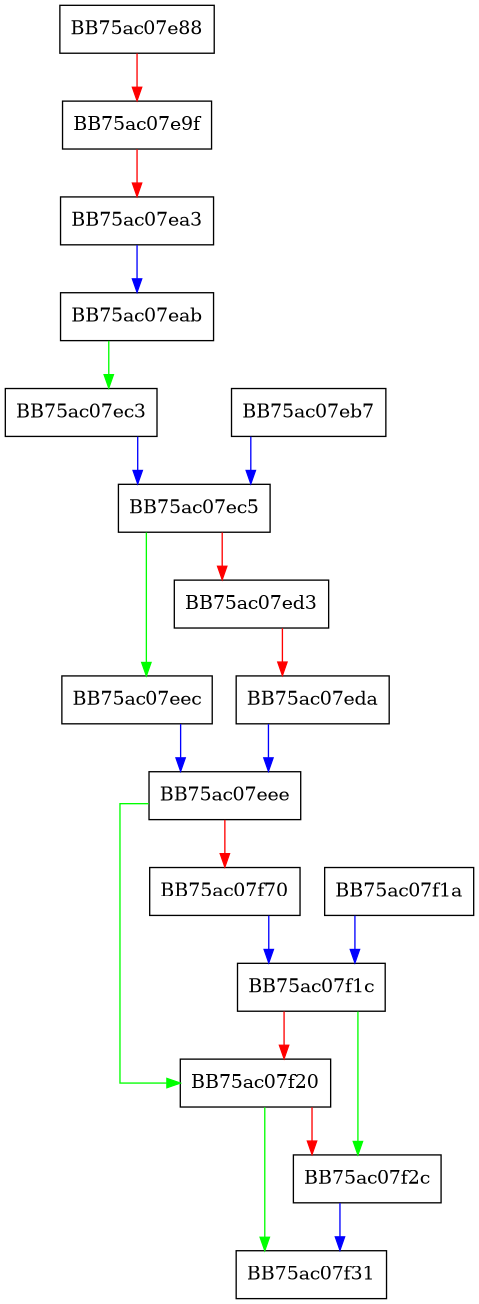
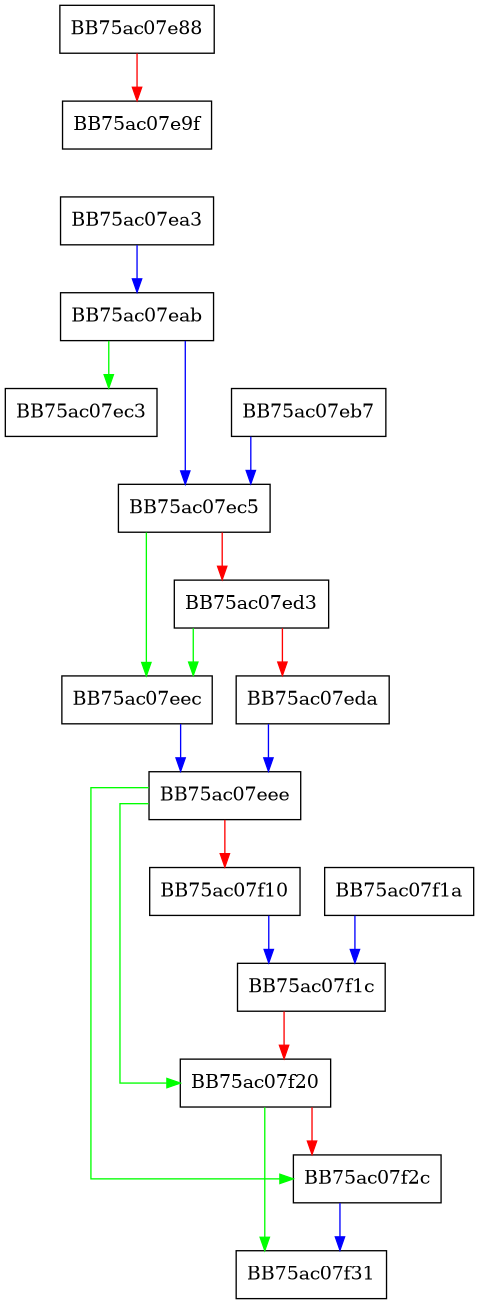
(137, 166) -> none
(138, 454) -> (185, 406)
none -> (193, 645)
(225, 891) -> (225, 891)
(358, 1077) -> (91, 1049)
